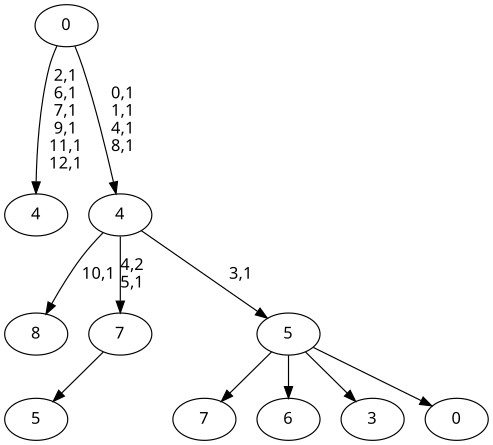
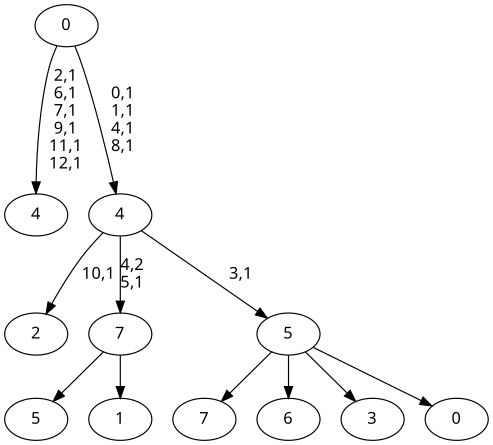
(36, 334) -> (36, 334)
none -> (120, 419)
